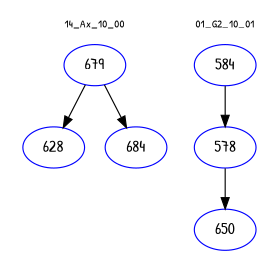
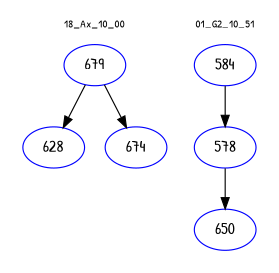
(95, 25) -> (95, 25)
(225, 25) -> (225, 25)
(136, 147) -> (136, 147)
